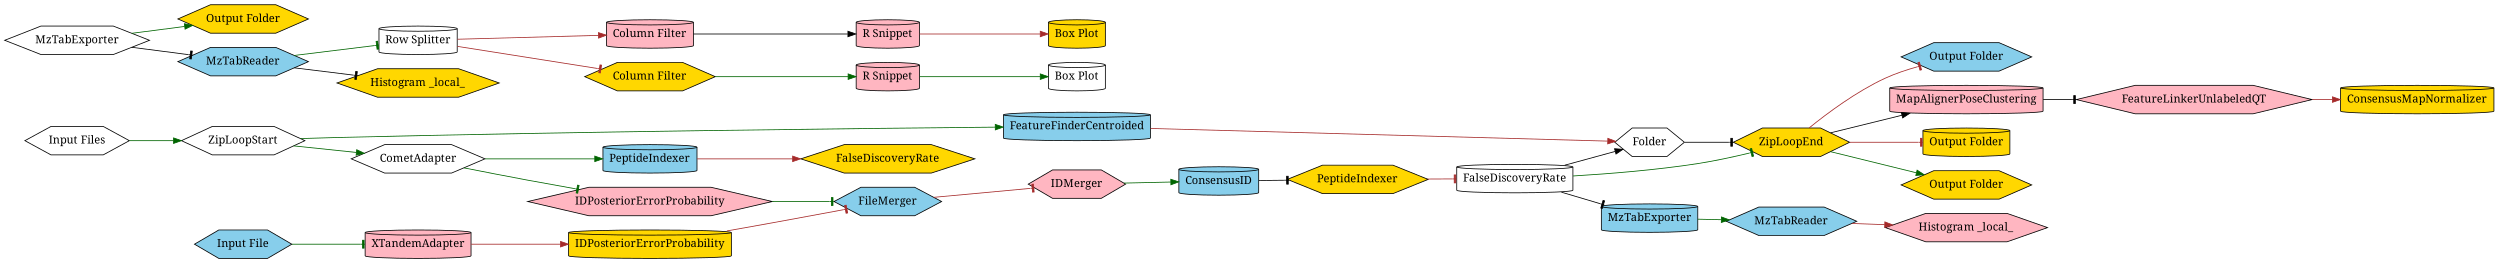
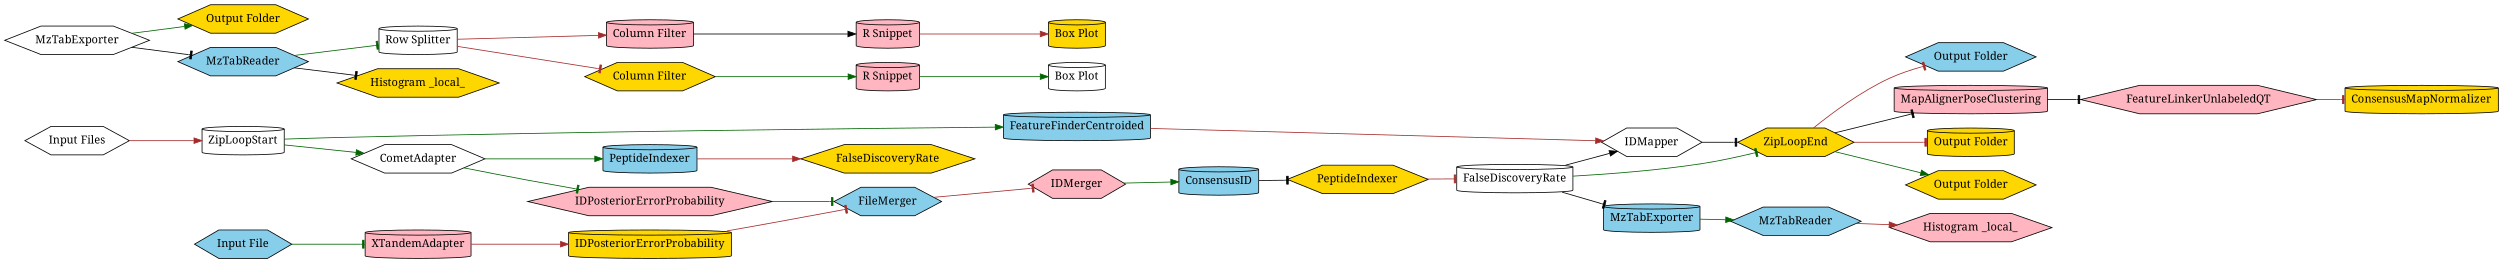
(2322, 100) -> (2329, 100)
(1866, 124) -> (1873, 124)
(151, 141) -> (162, 141)
(243, 141) -> (243, 141)
(1650, 142) -> (1652, 142)
